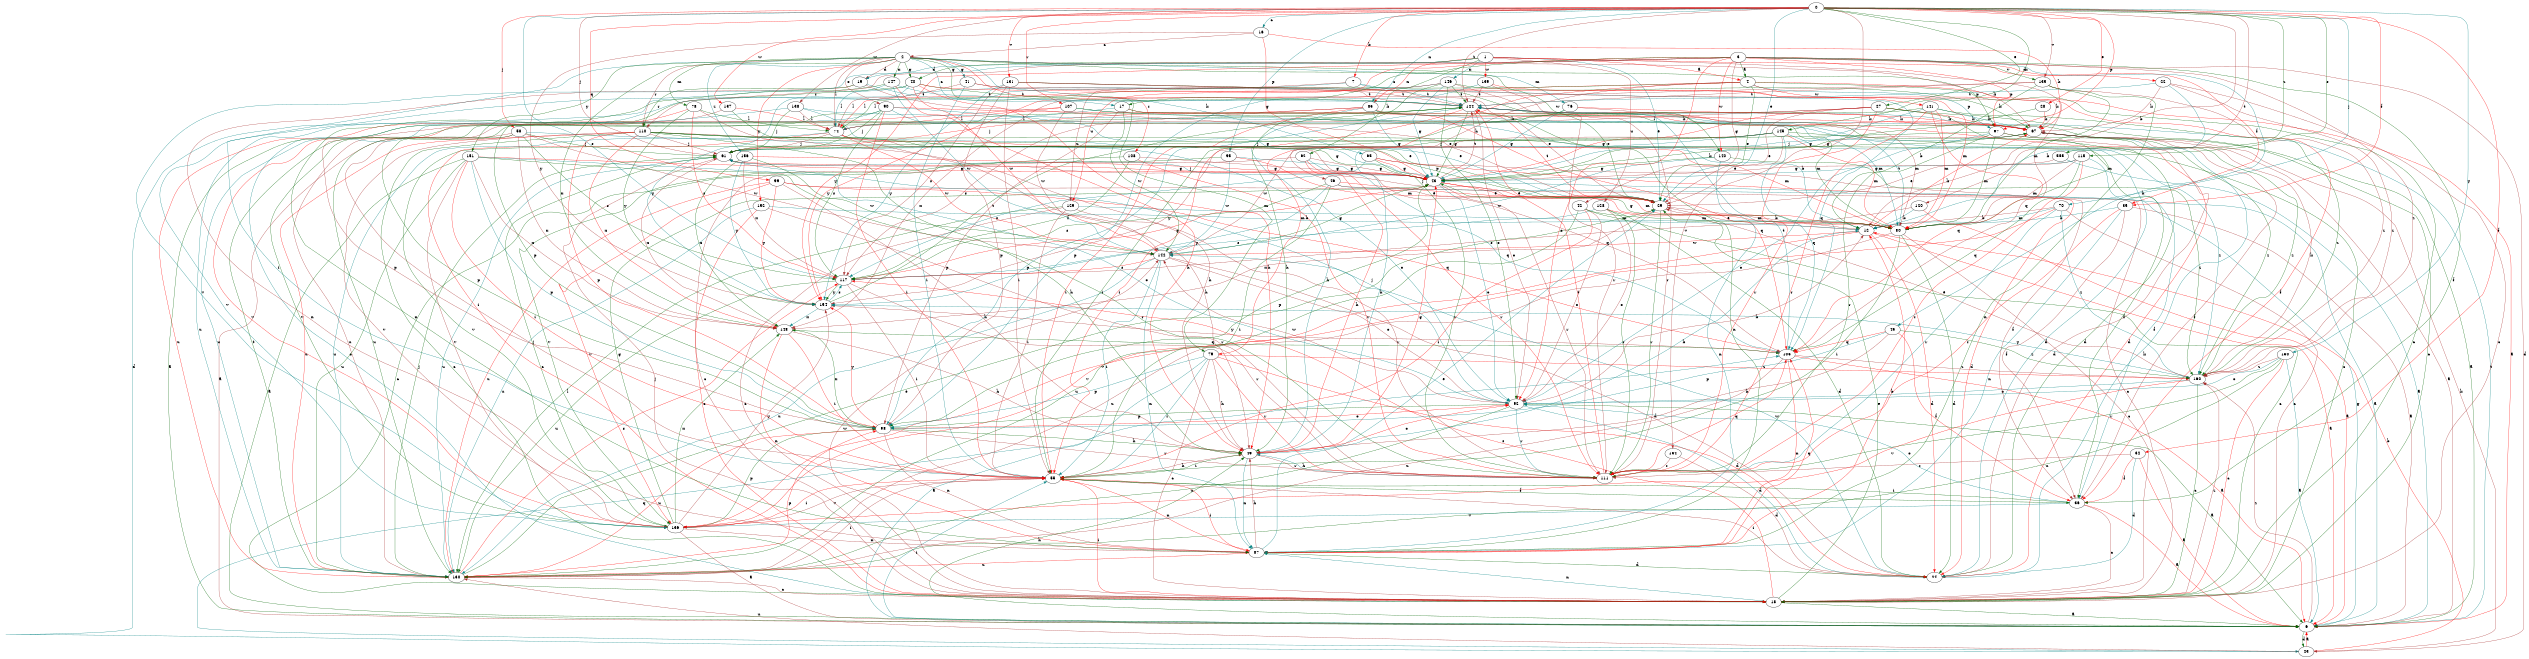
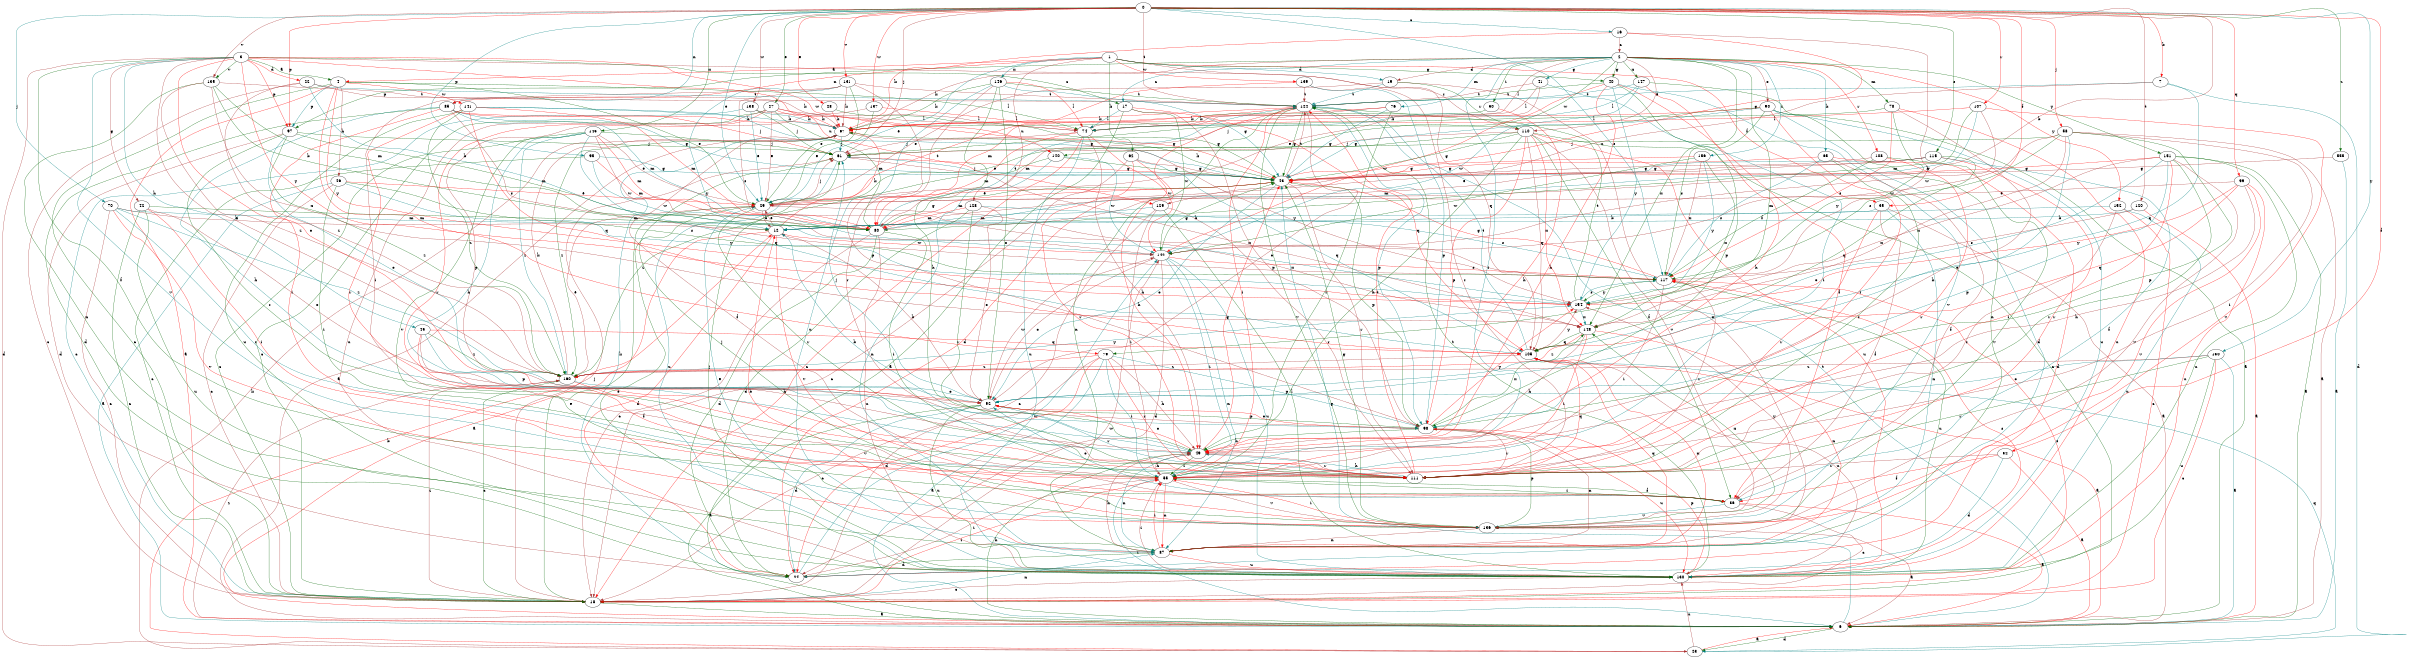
none -> (1491, 107)
(1438, 169) -> (995, 169)
none -> (1337, 367)
(1673, 454) -> none
